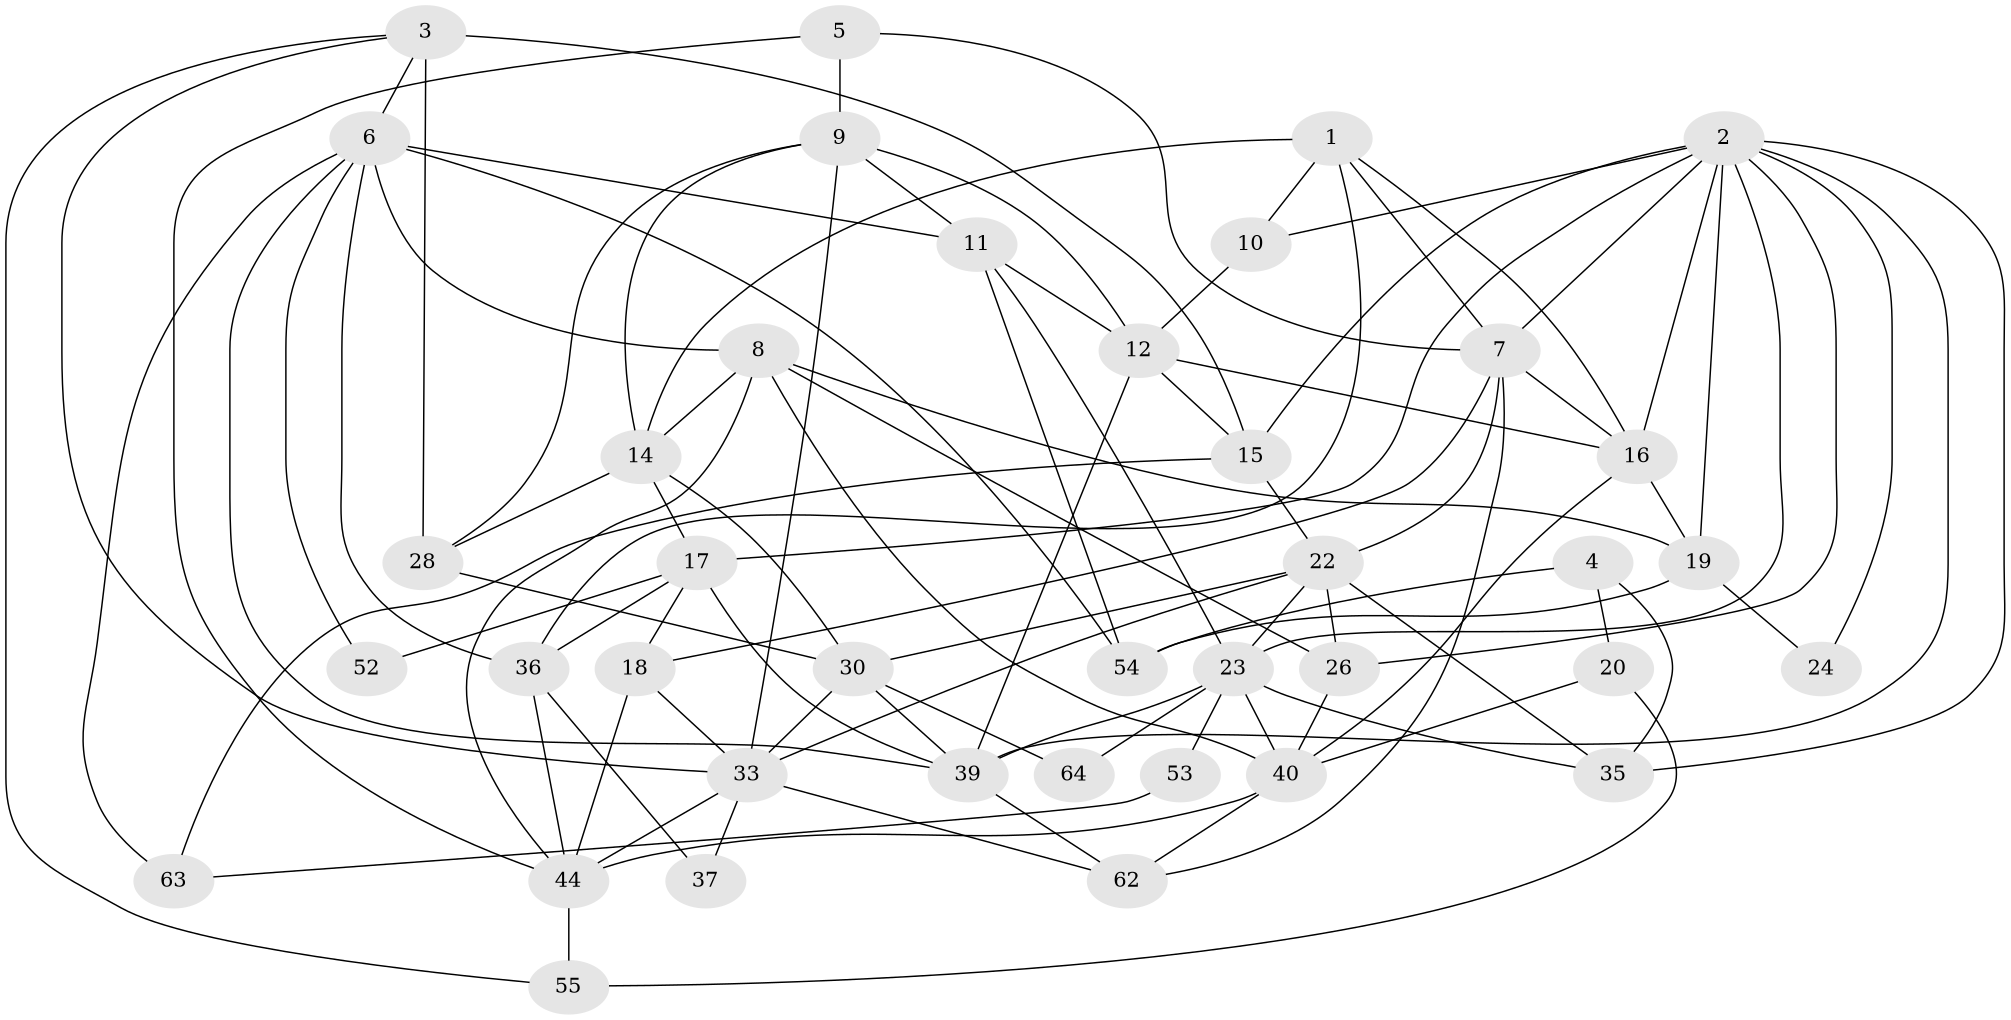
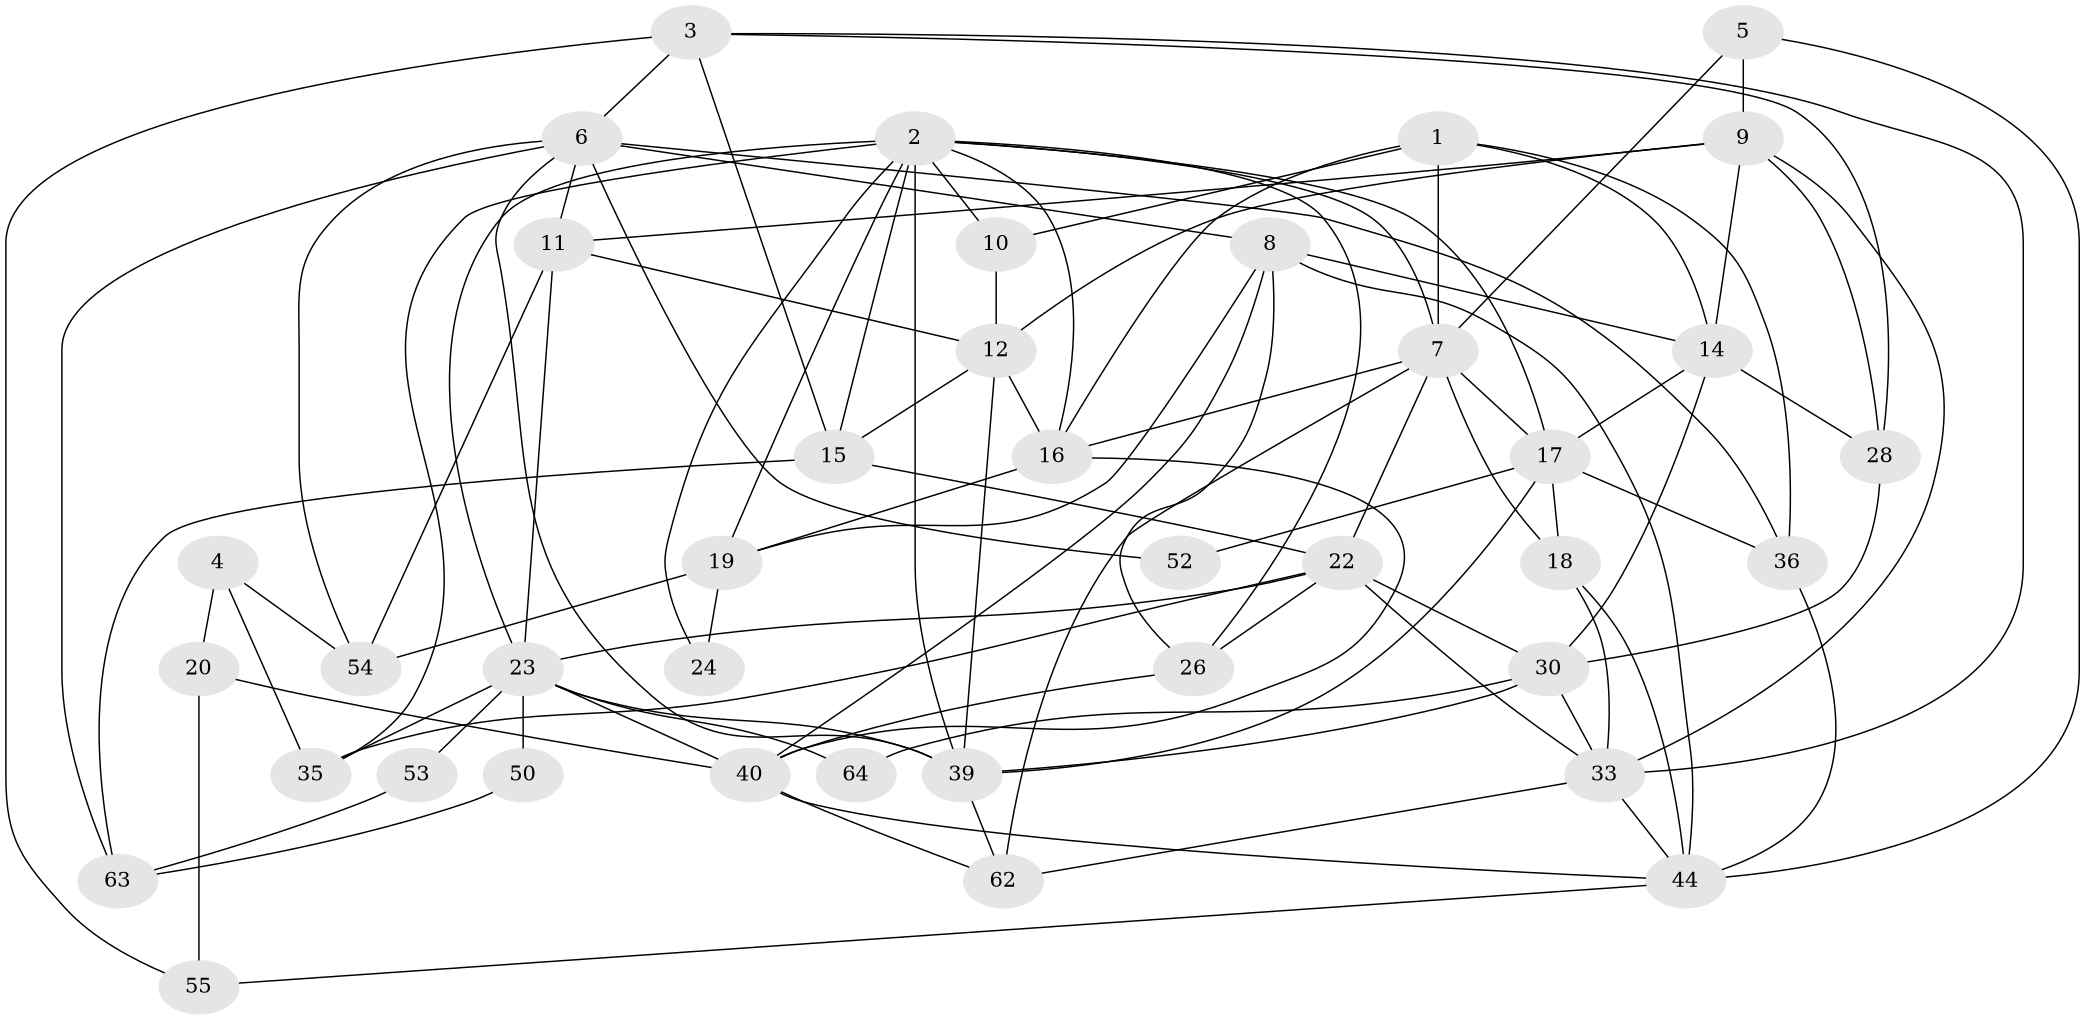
none -> (1494, 404)
none -> (523, 775)
(706, 881) -> none
